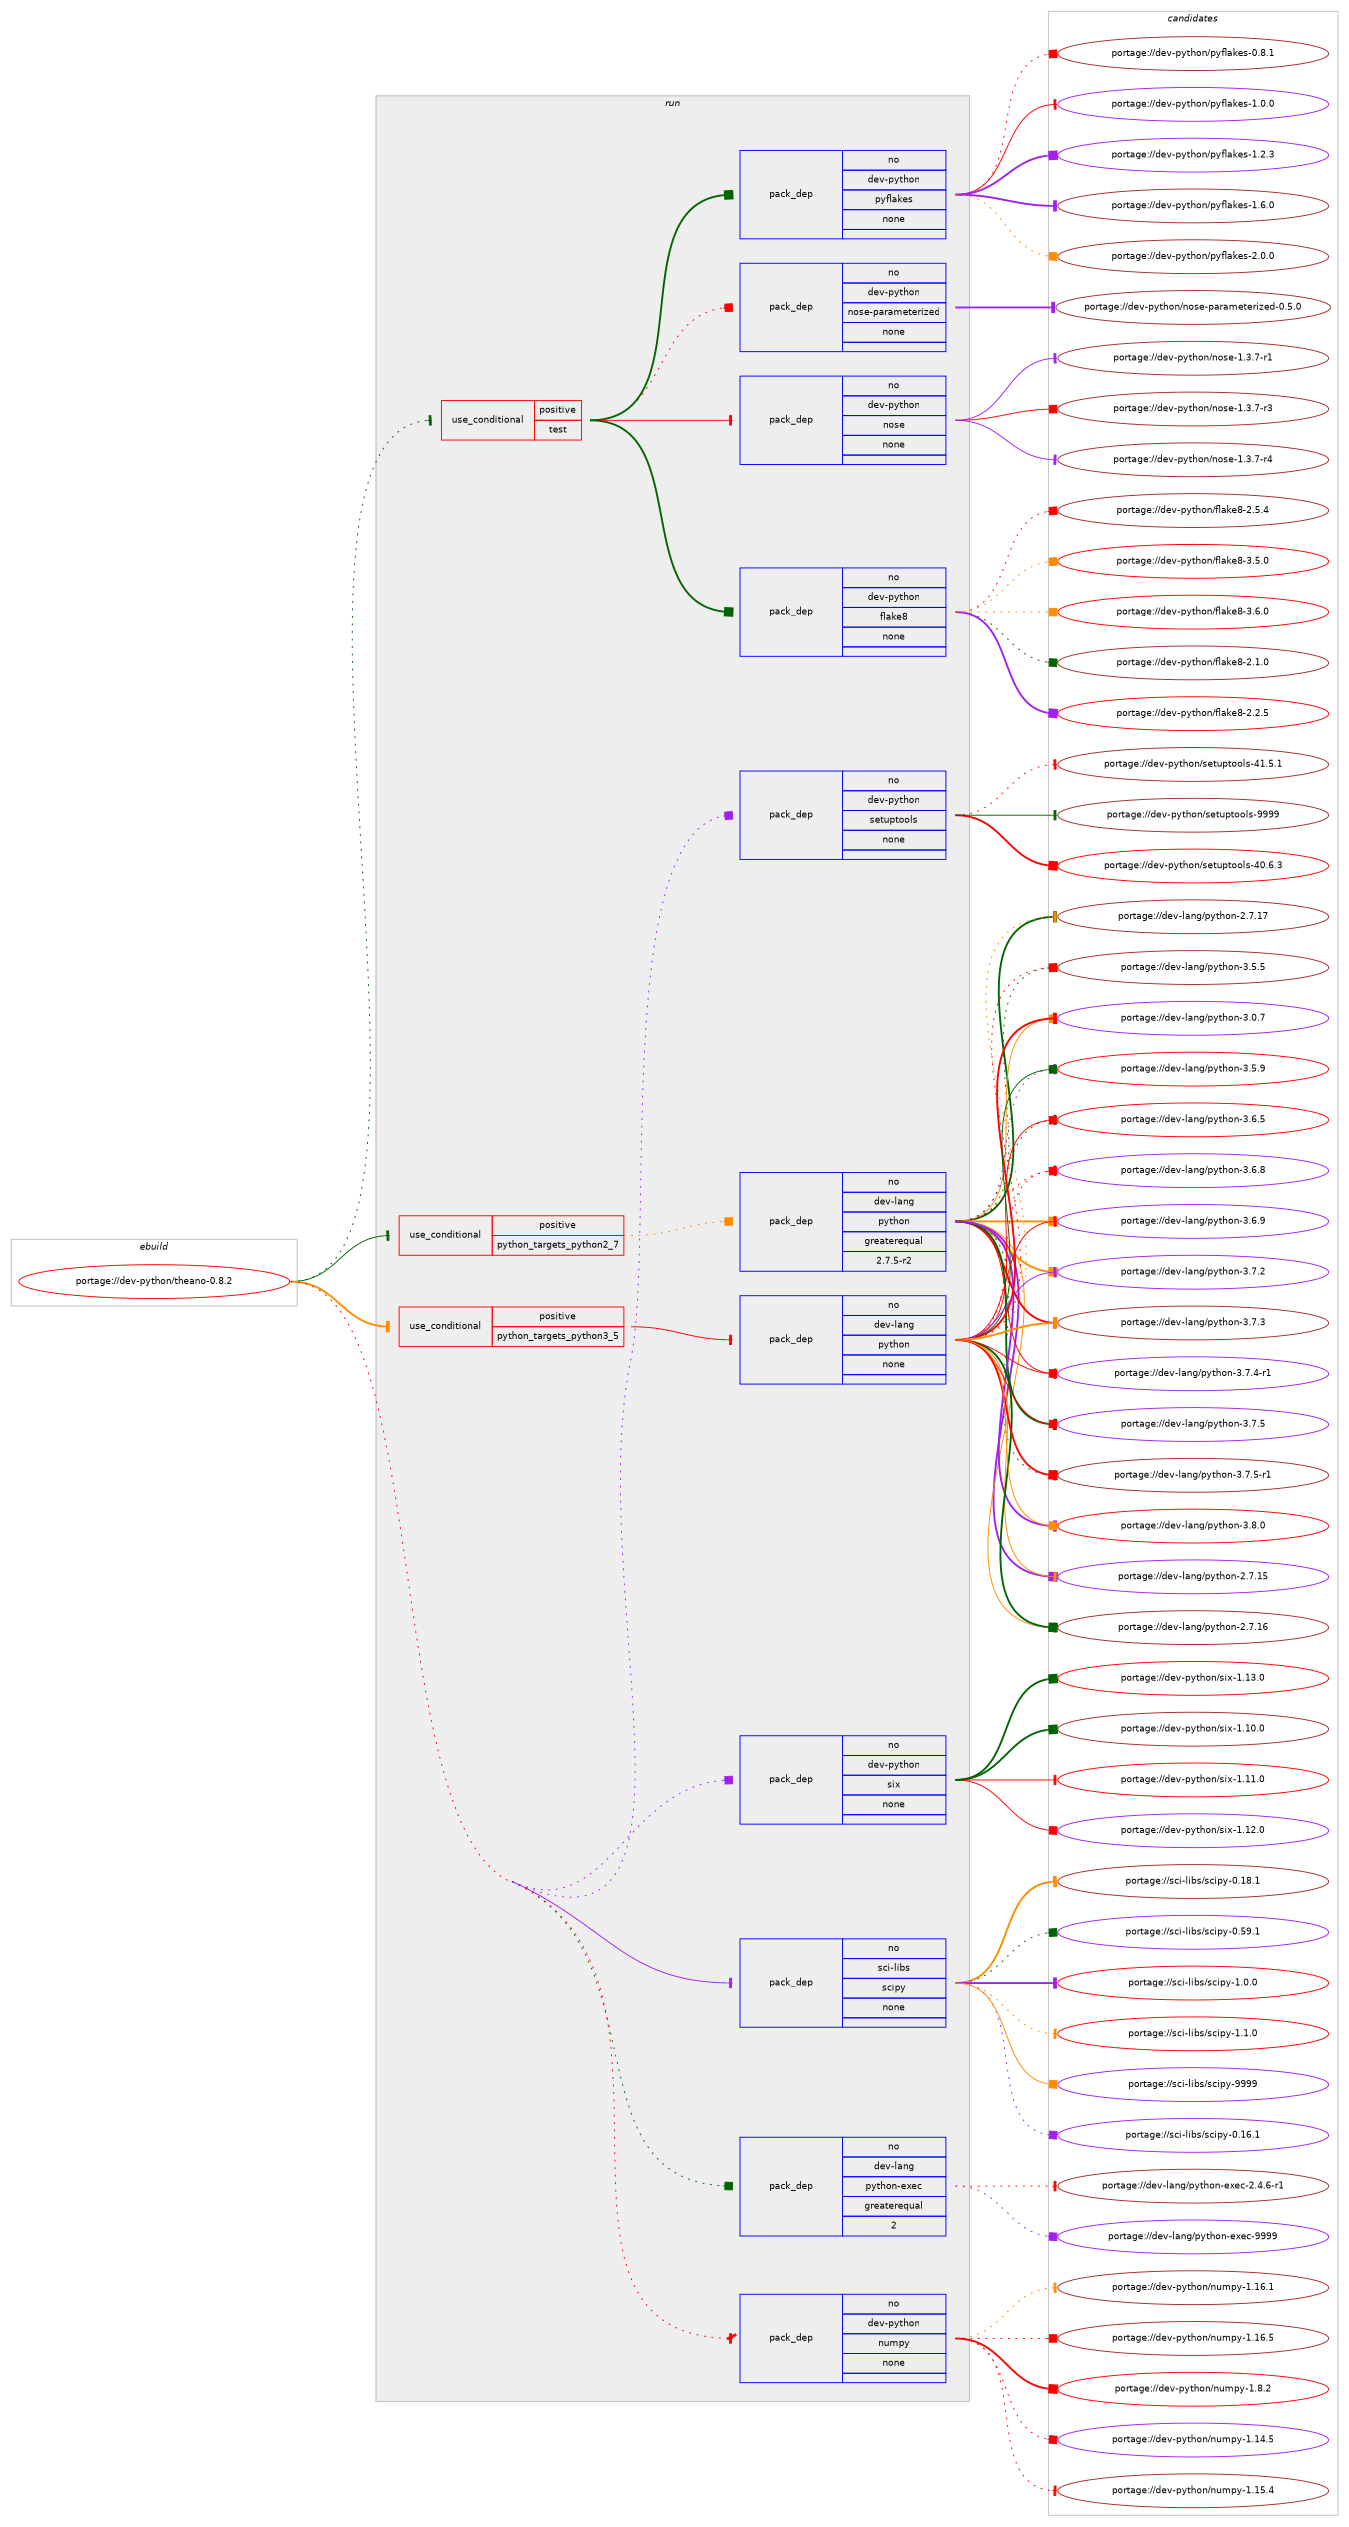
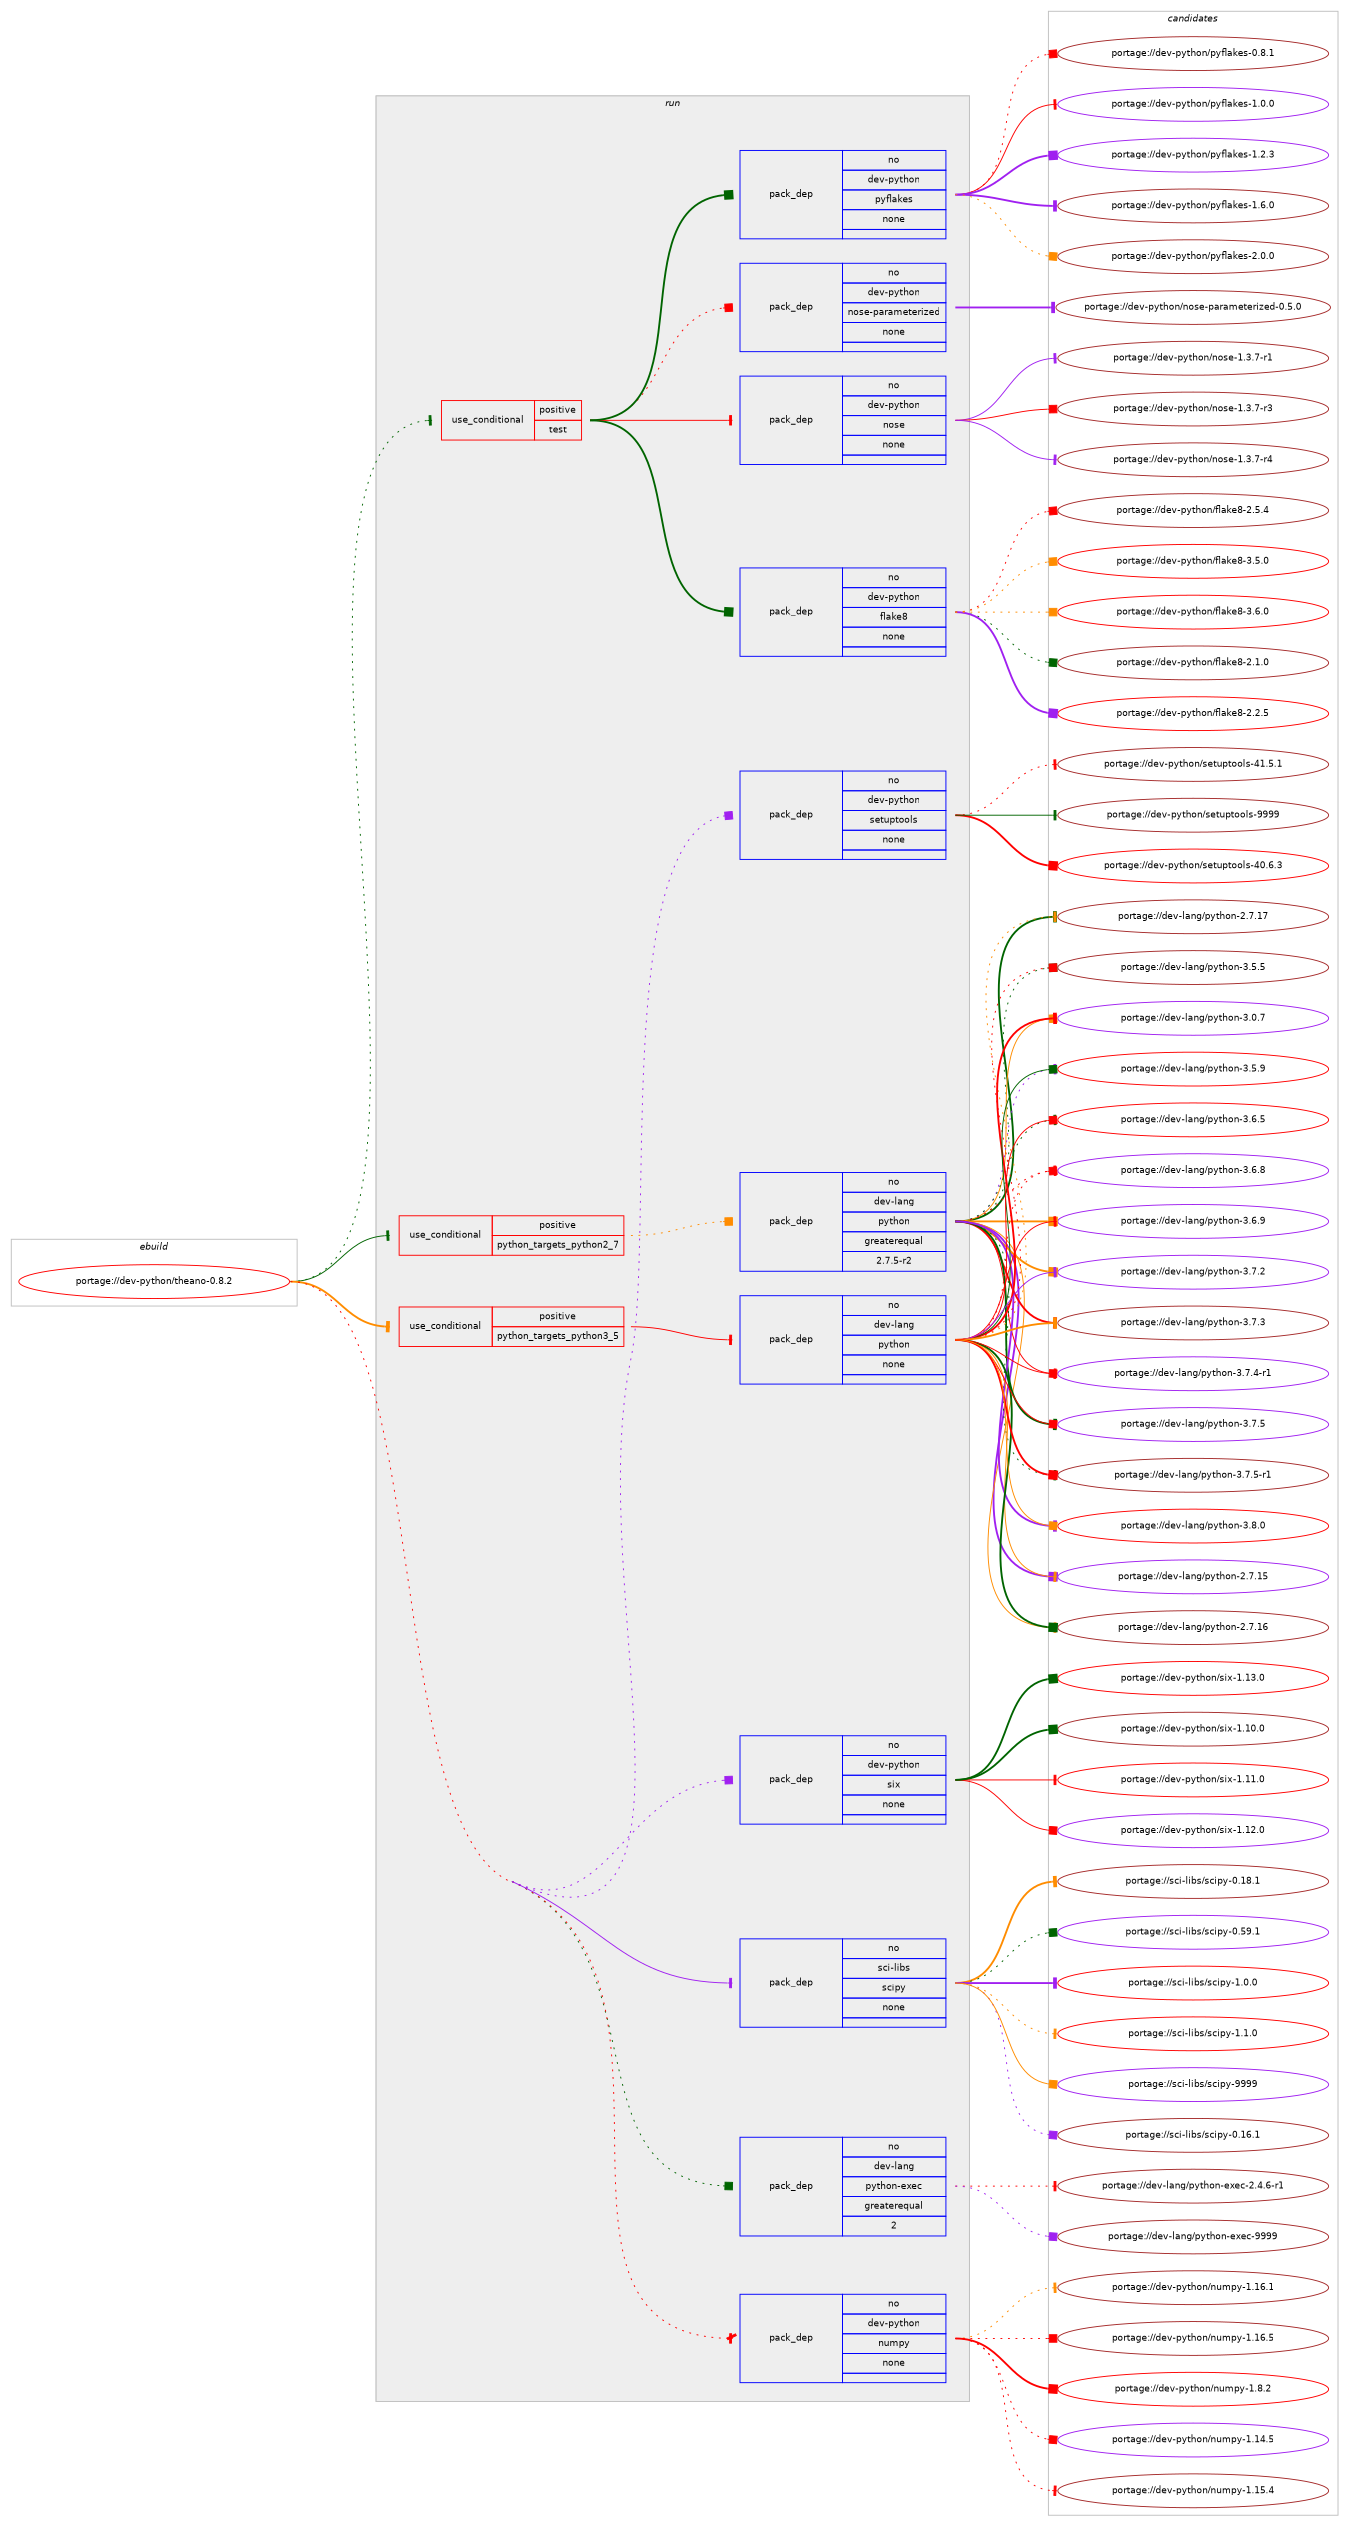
(1193, 2135) -> (1193, 2135)
(1193, 2237) -> (1193, 2237)
